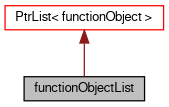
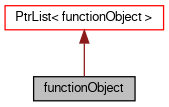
(84, 89) -> (84, 89)
